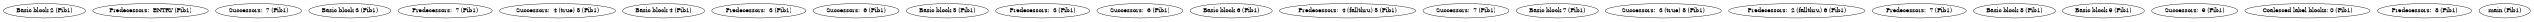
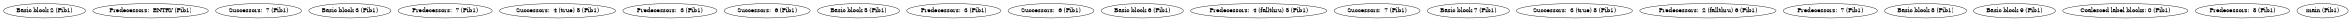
(664, 11) -> none
(2195, 11) -> none
